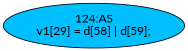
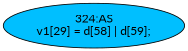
(94, 26) -> (94, 26)
